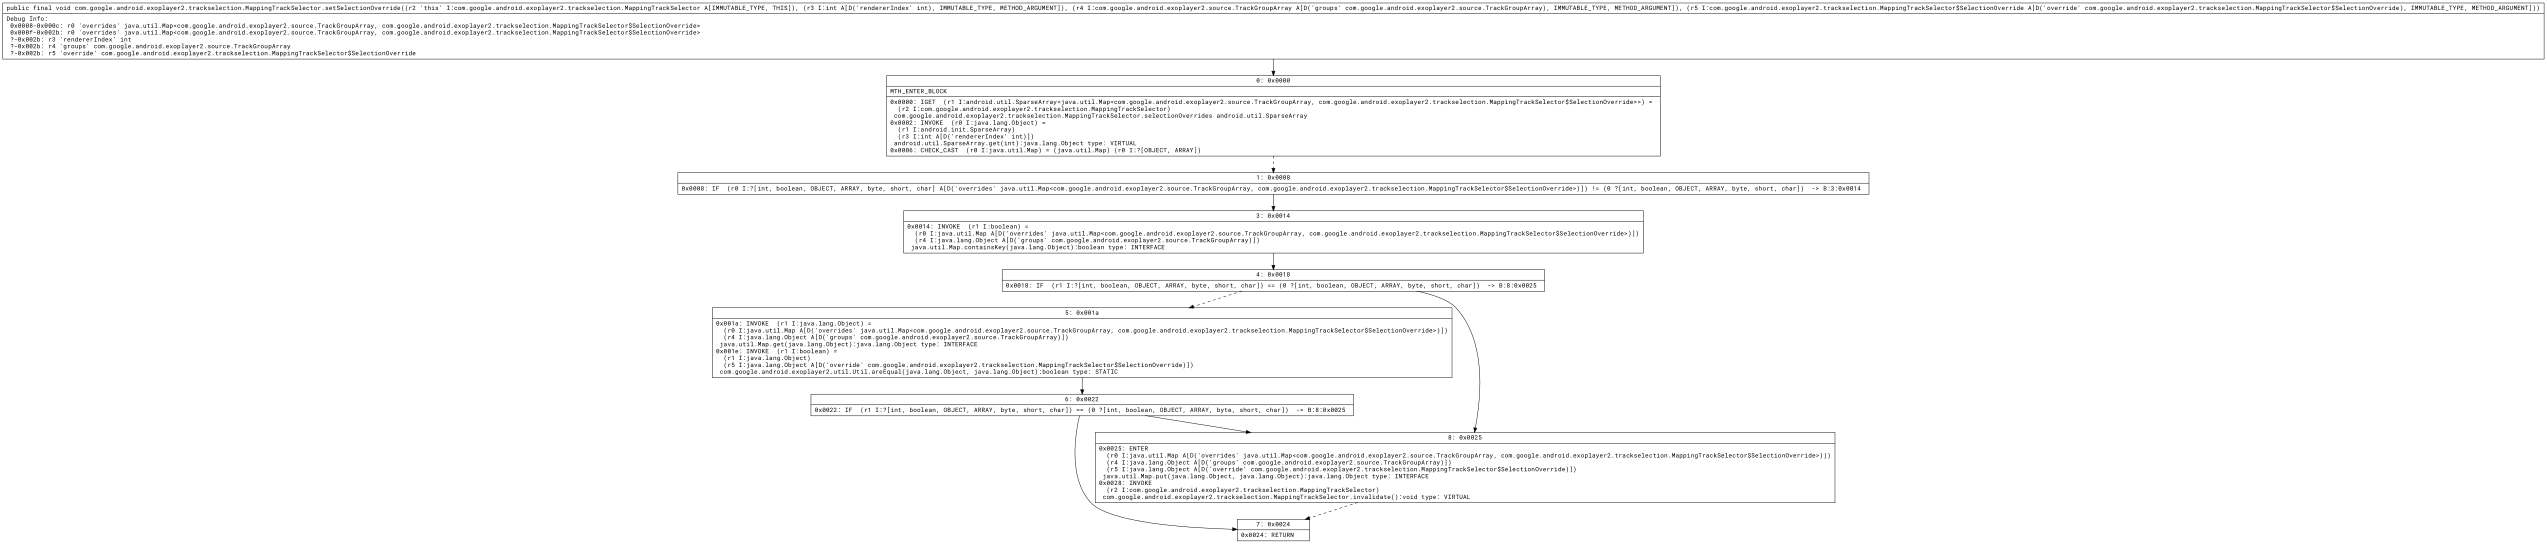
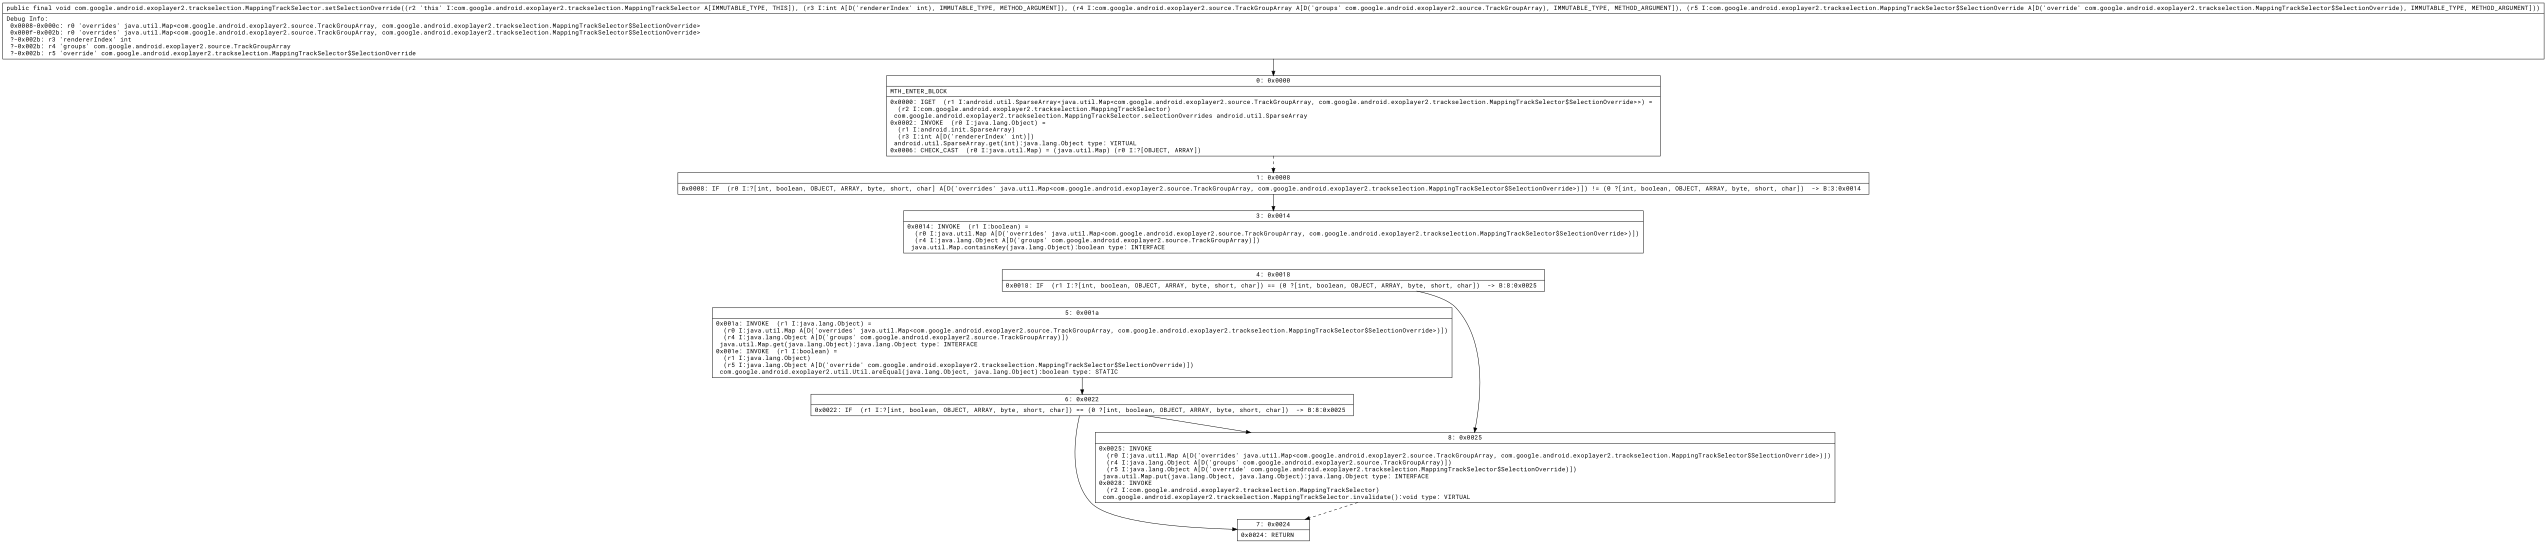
(1273, 259) -> none
(1218, 299) -> none
(1127, 449) -> (1130, 449)
